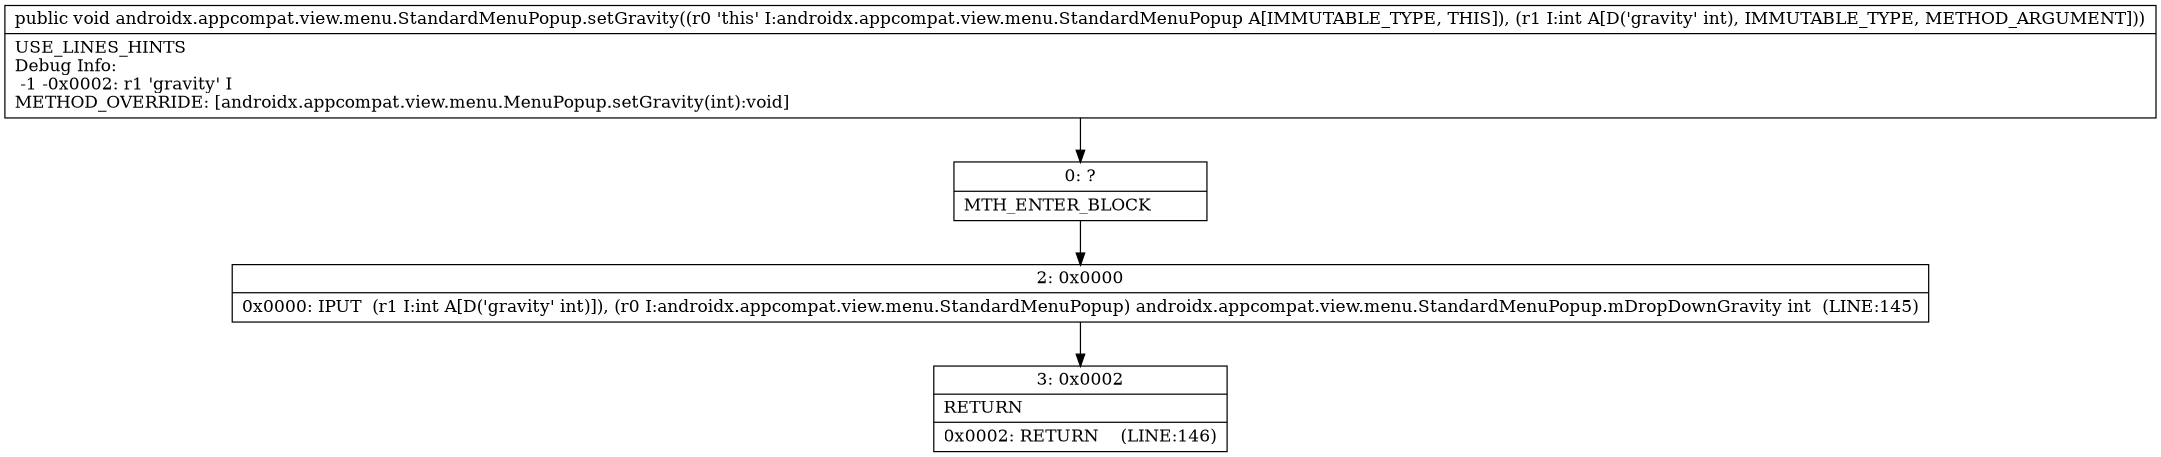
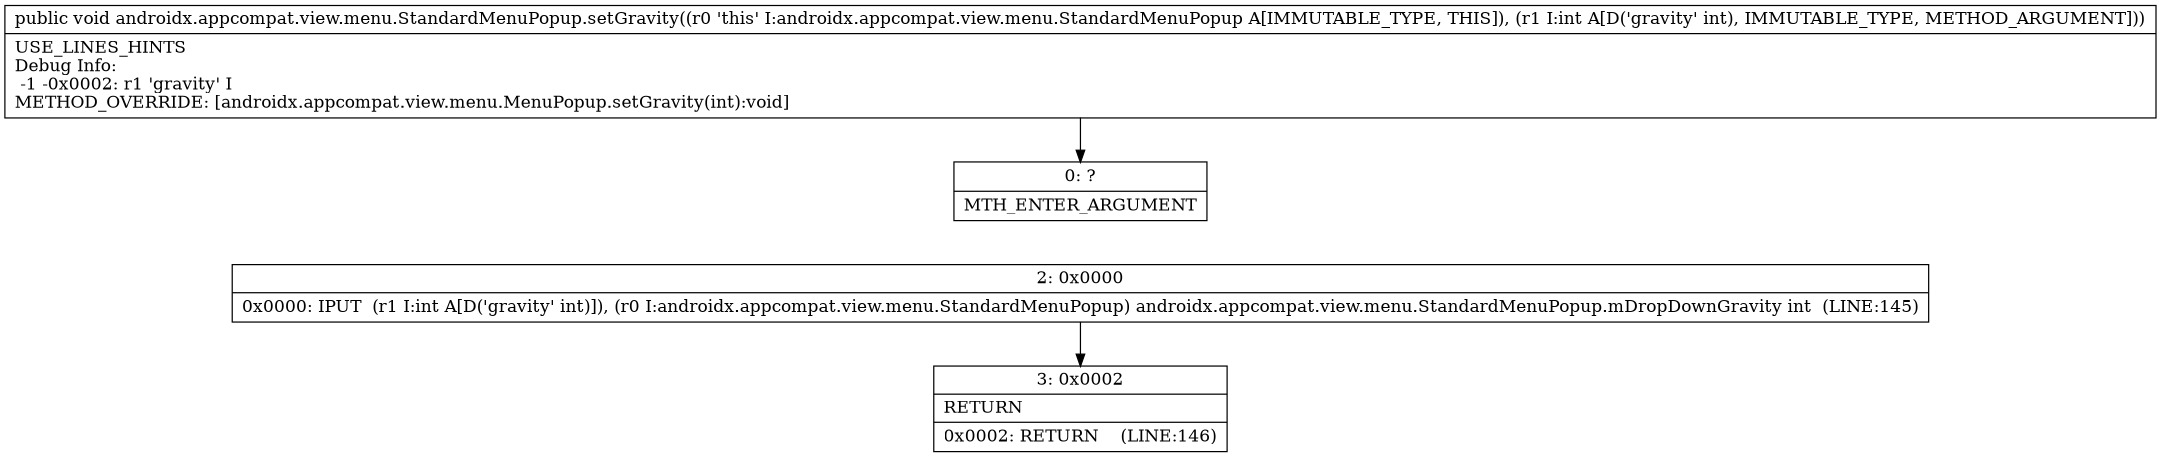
(1058, 205) -> (1080, 205)
(1080, 237) -> none
